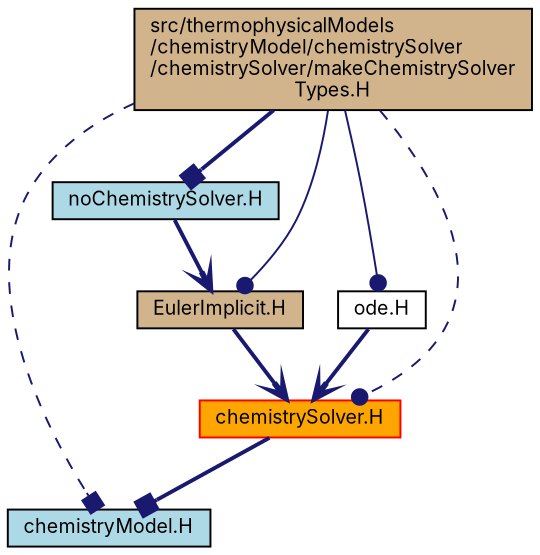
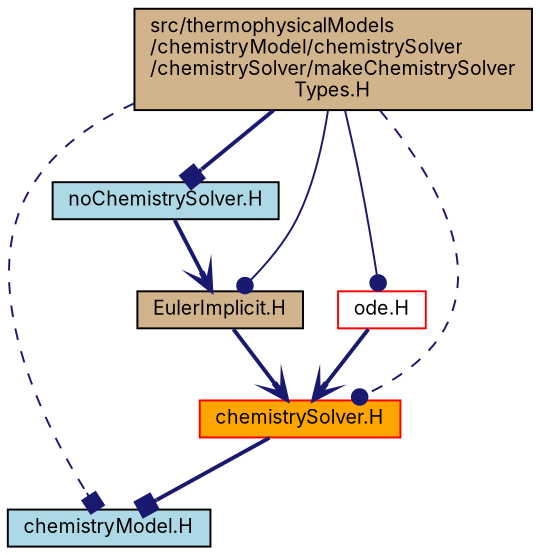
(382, 310) -> (382, 310)
